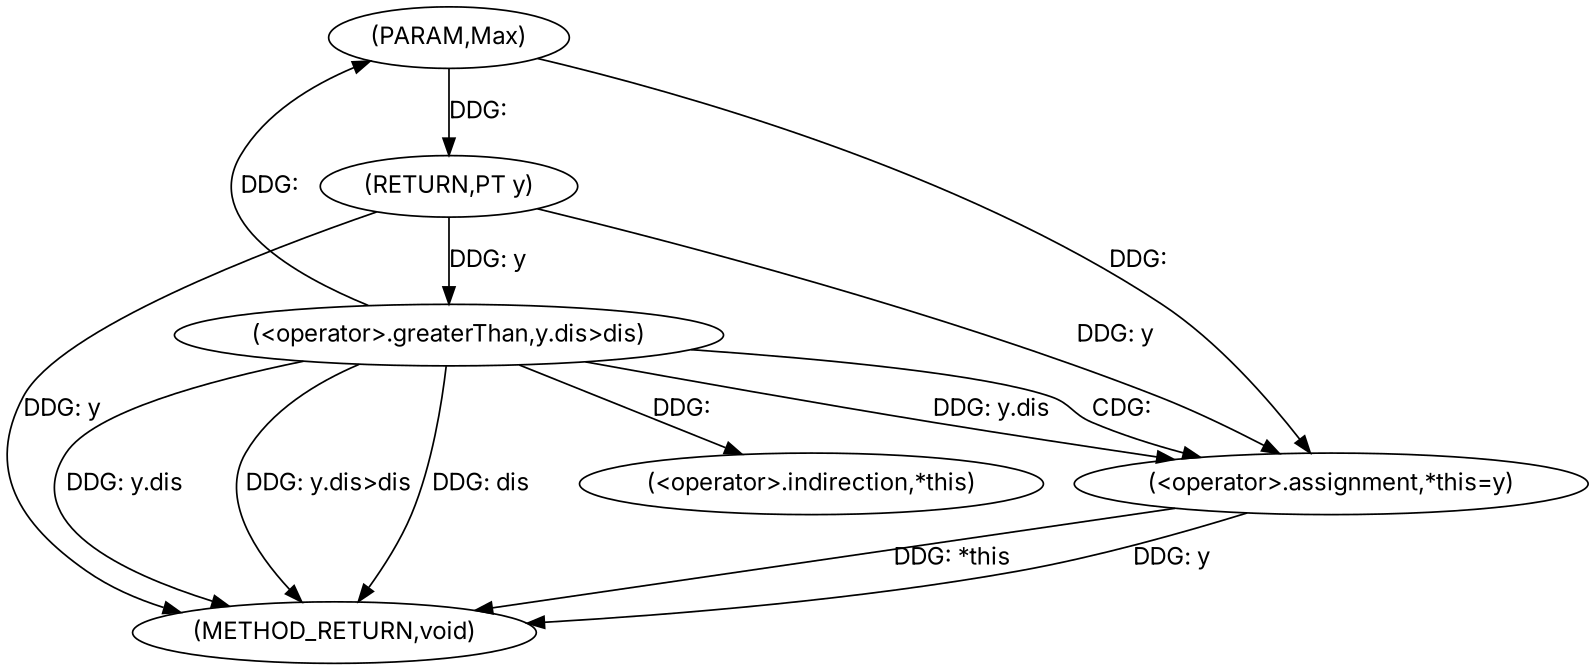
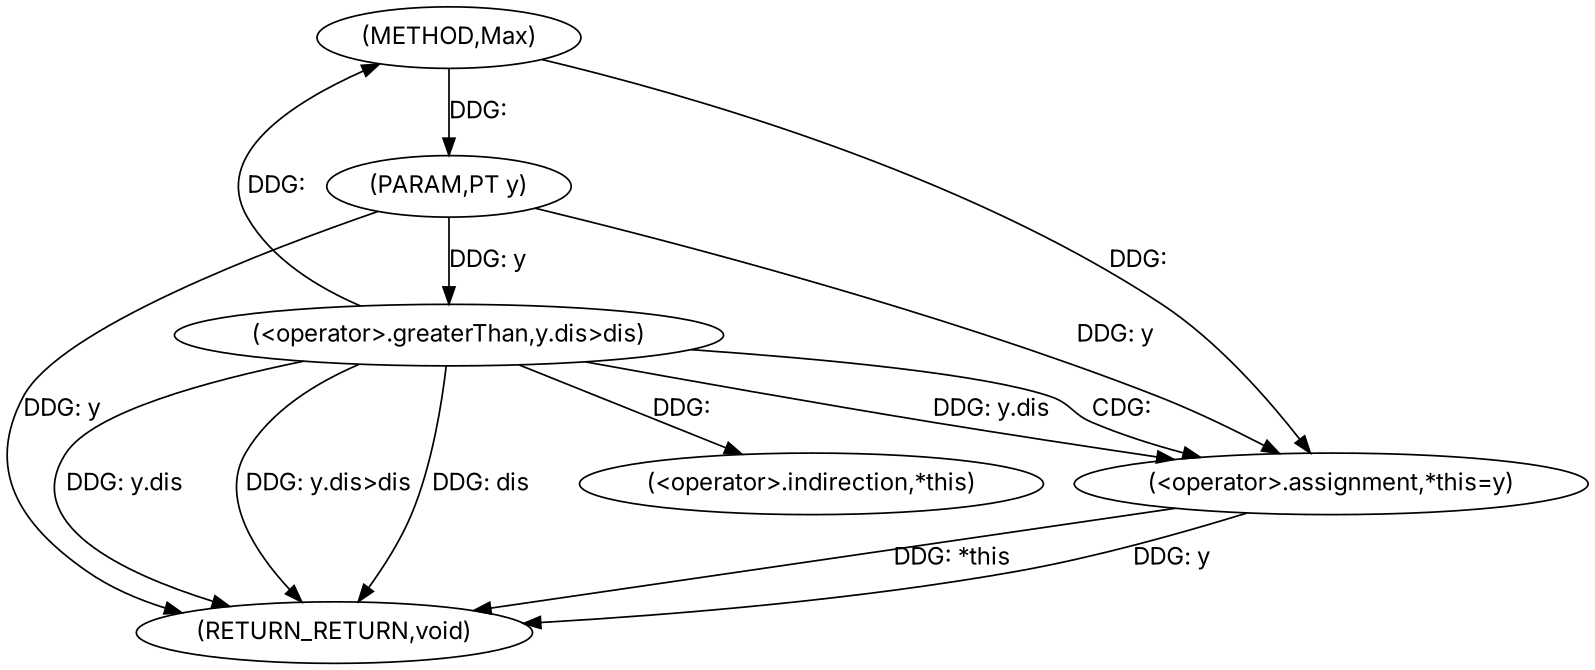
(449, 38) -> (449, 38)
(449, 186) -> (449, 186)
(334, 633) -> (334, 633)
